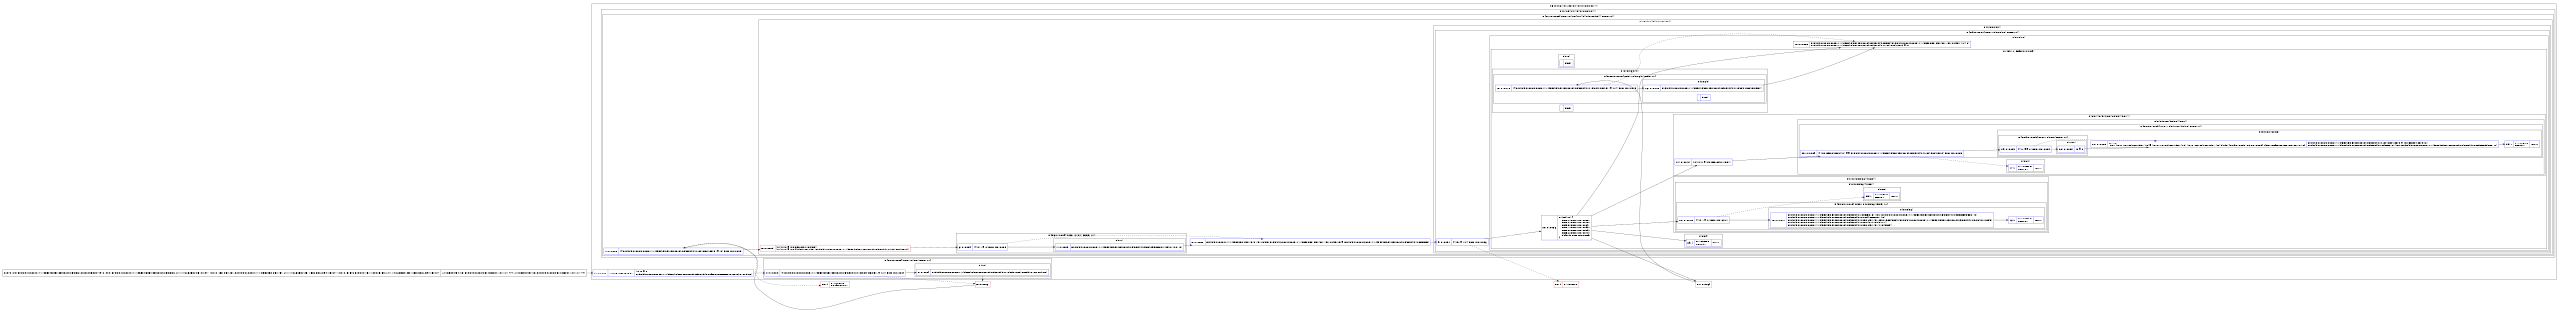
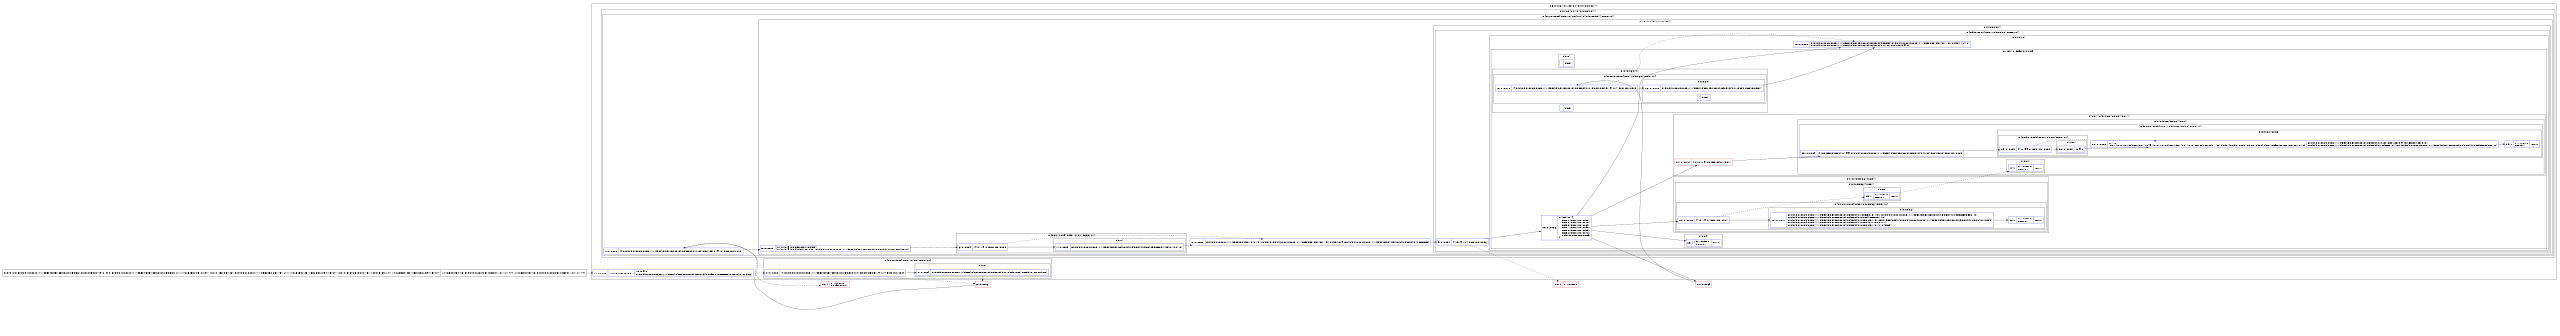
(1959, 161) -> (1948, 183)
(1704, 162) -> (1704, 162)
(835, 248) -> (835, 248)
